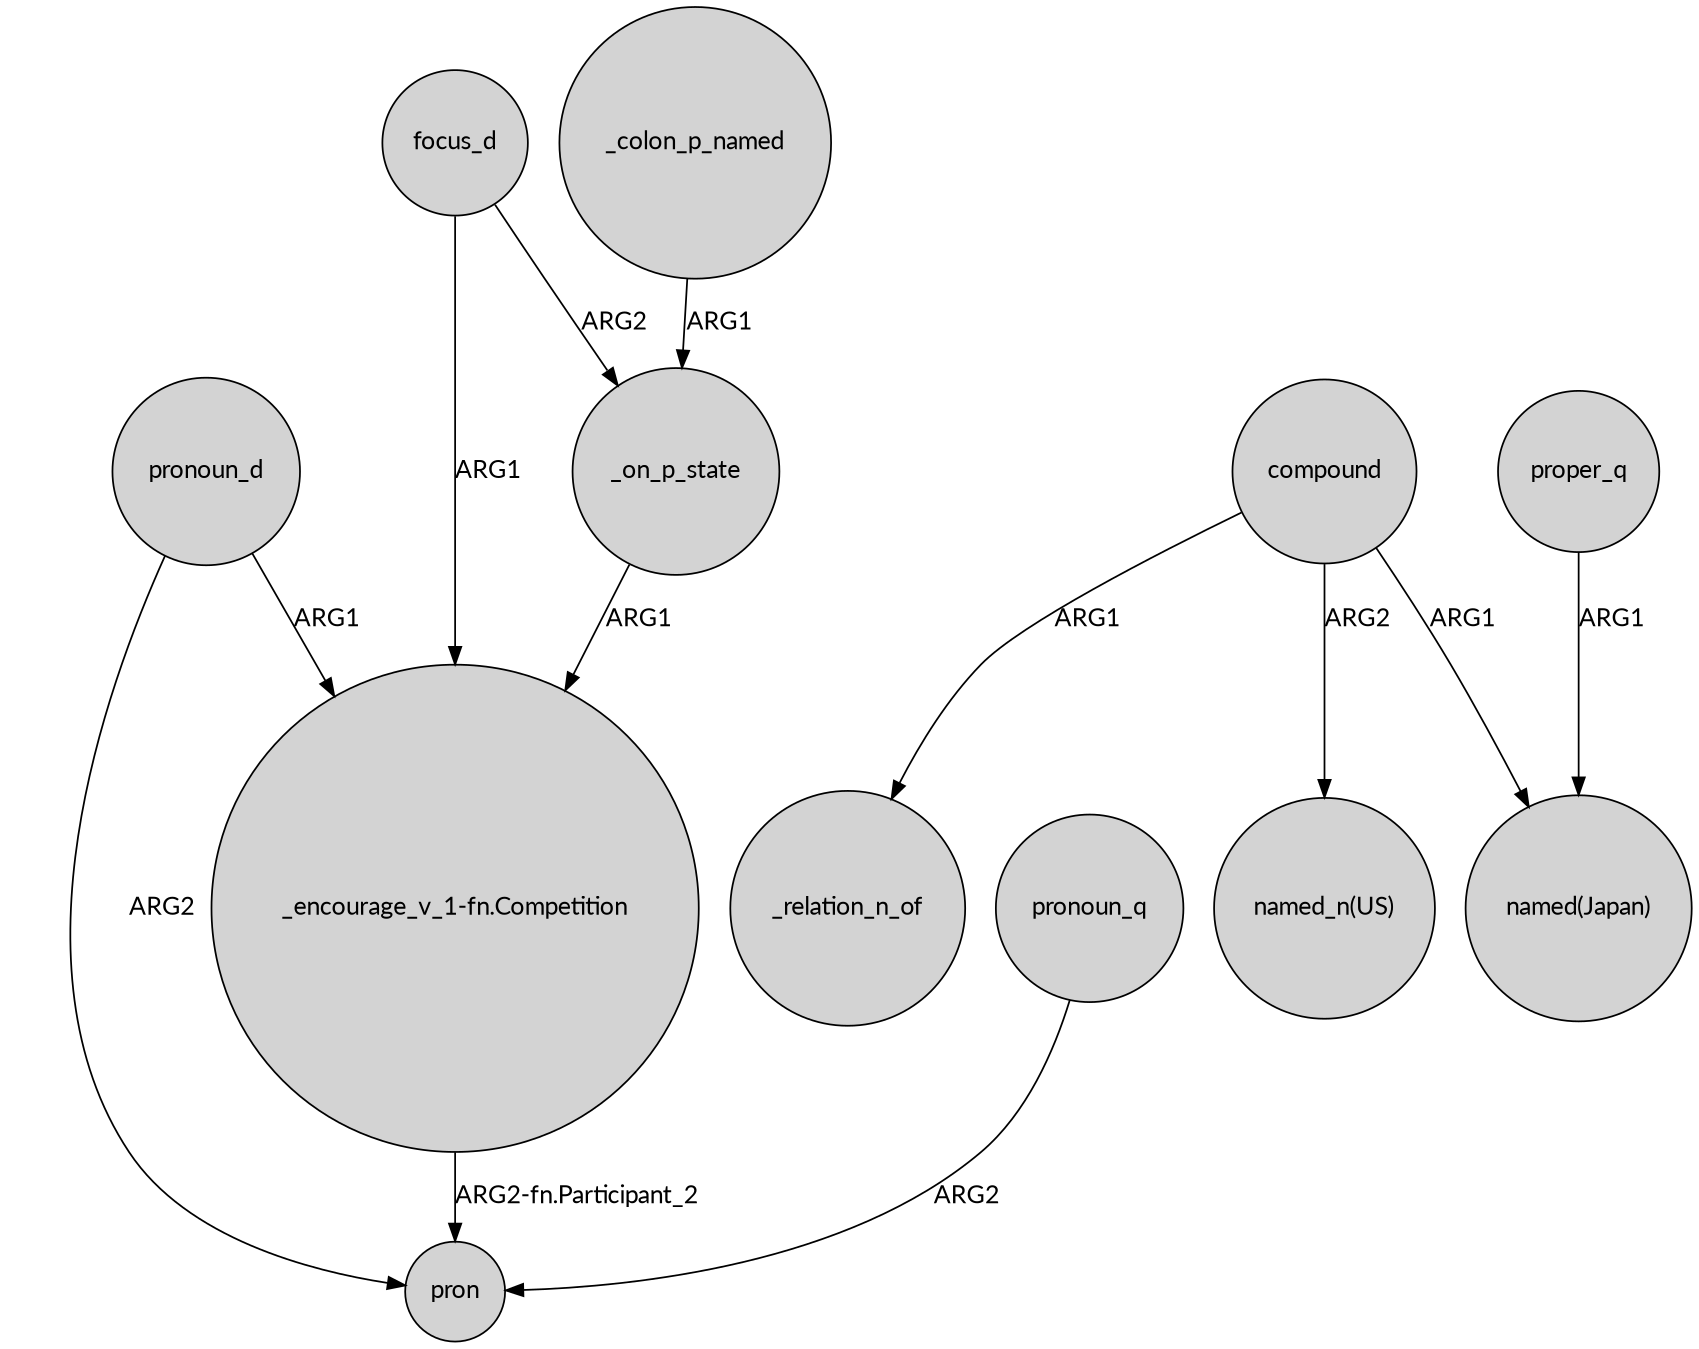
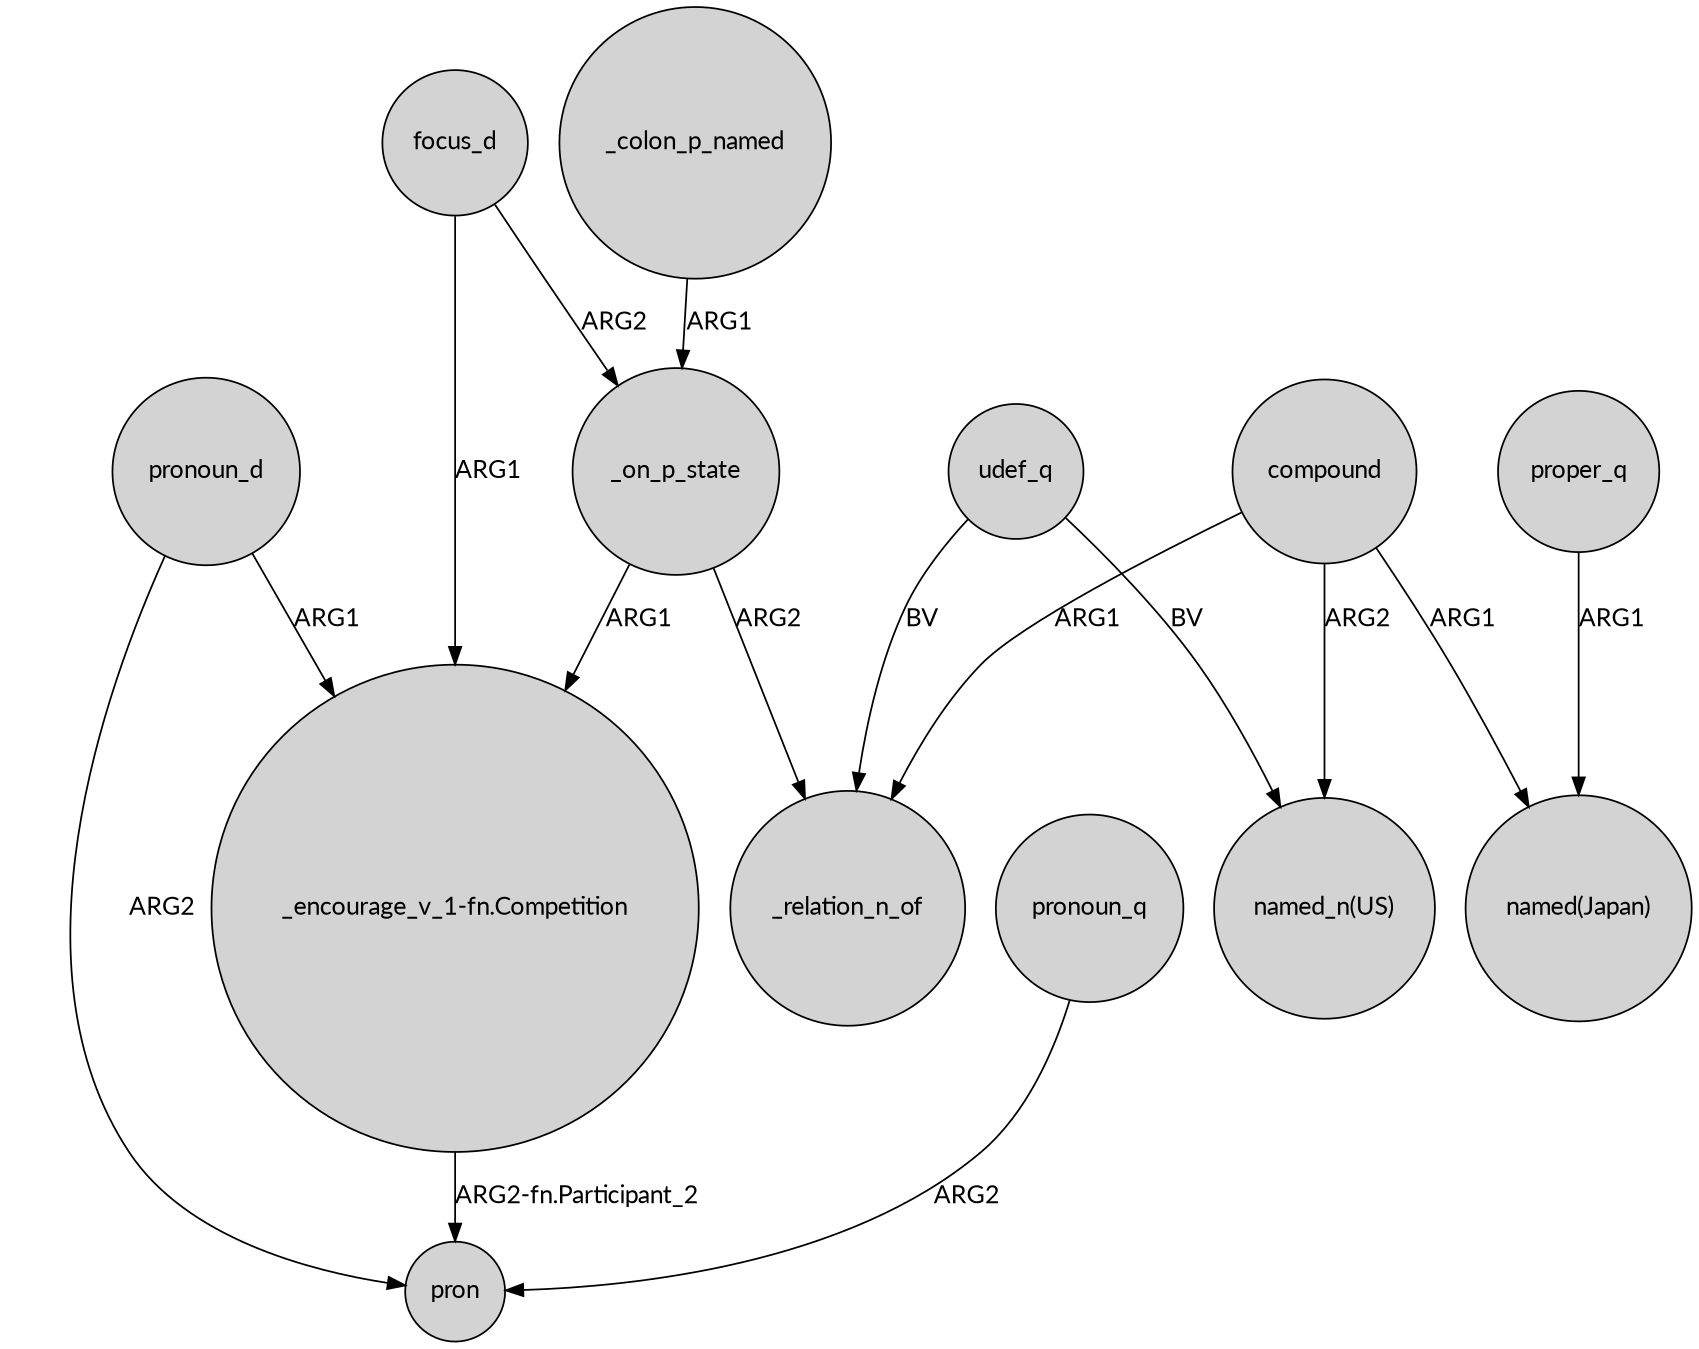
none -> (1016, 471)
none -> (756, 675)
